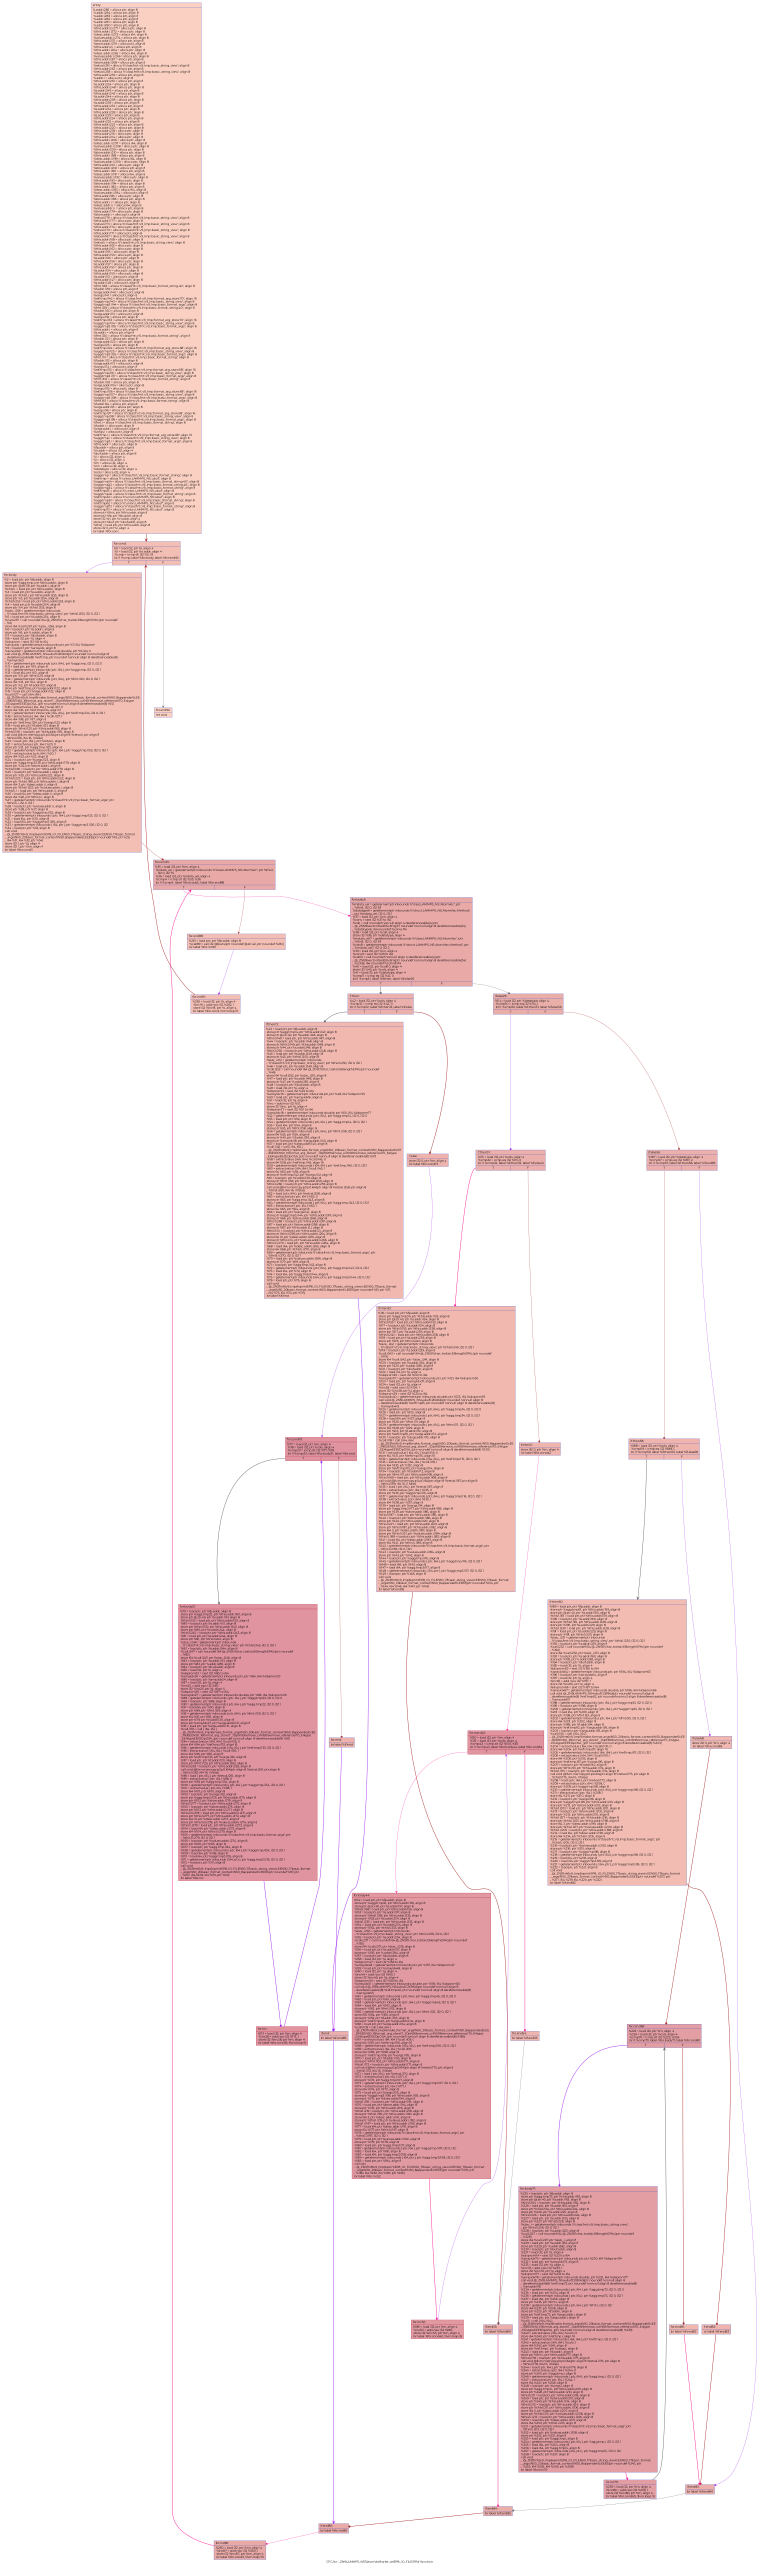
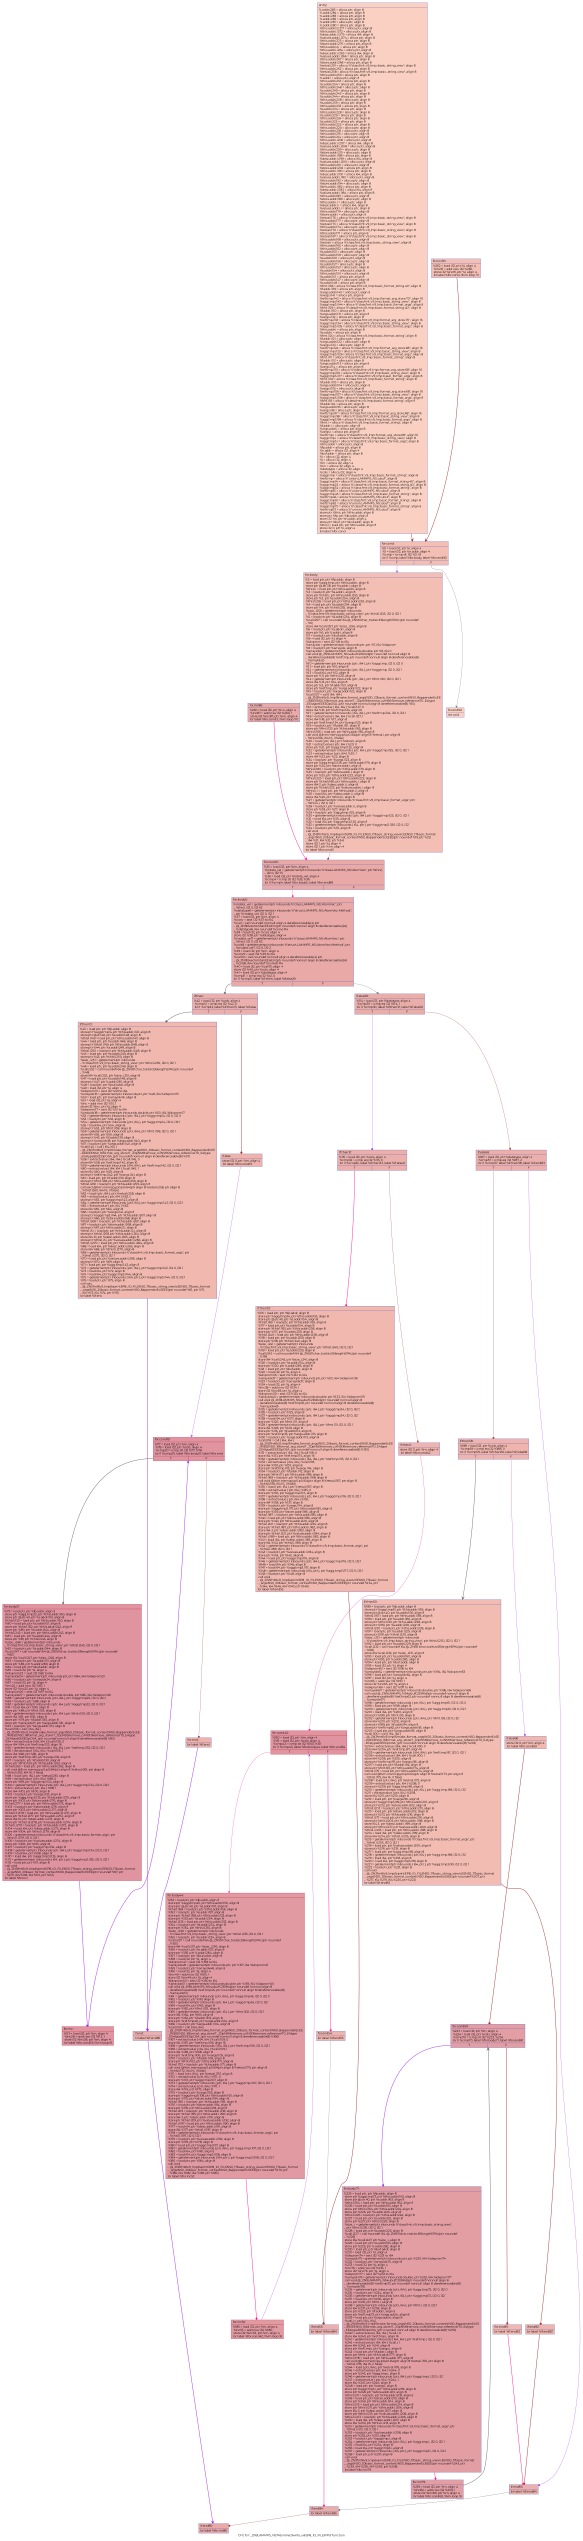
(236, 942) -> none
(417, 2520) -> (270, 2520)
(293, 2538) -> none
